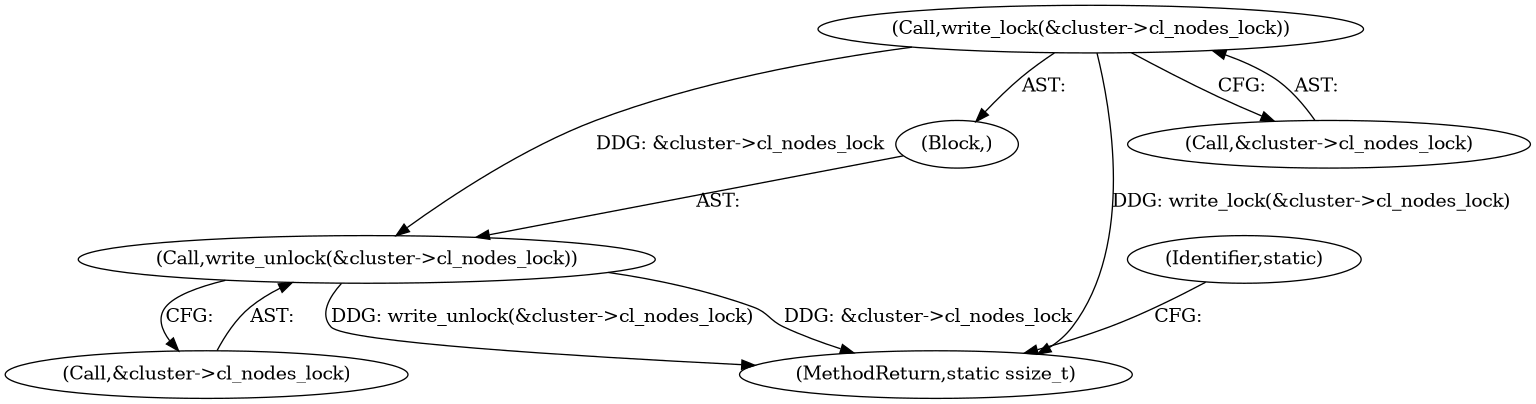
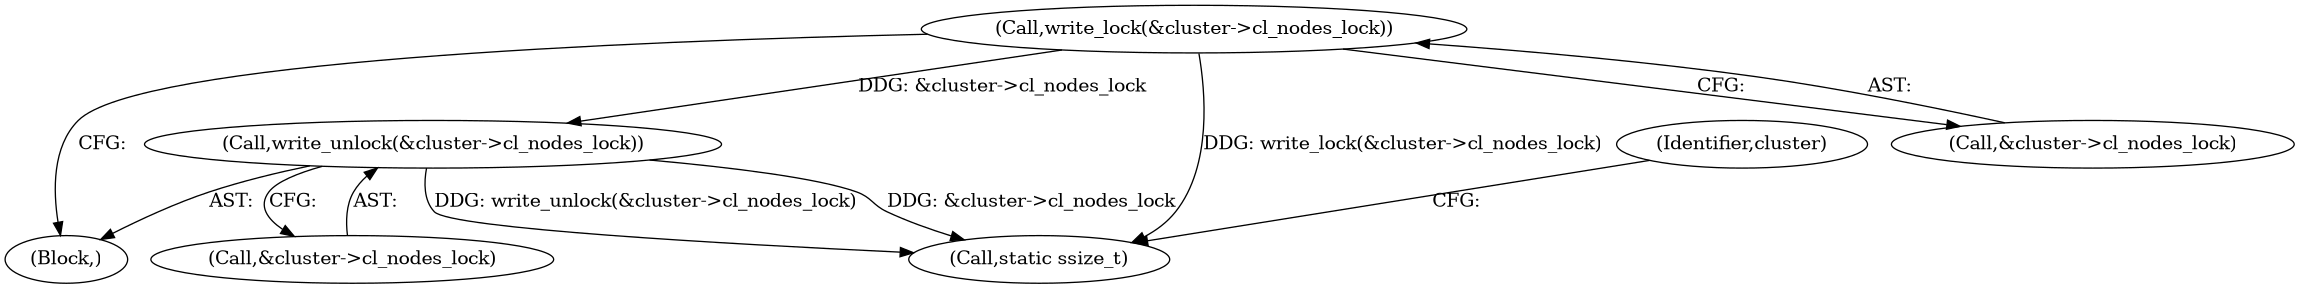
(1047, 87) -> (105, 144)
(696, 195) -> (209, 192)
(1244, 259) -> (1742, 144)
(936, 375) -> (1039, 259)
